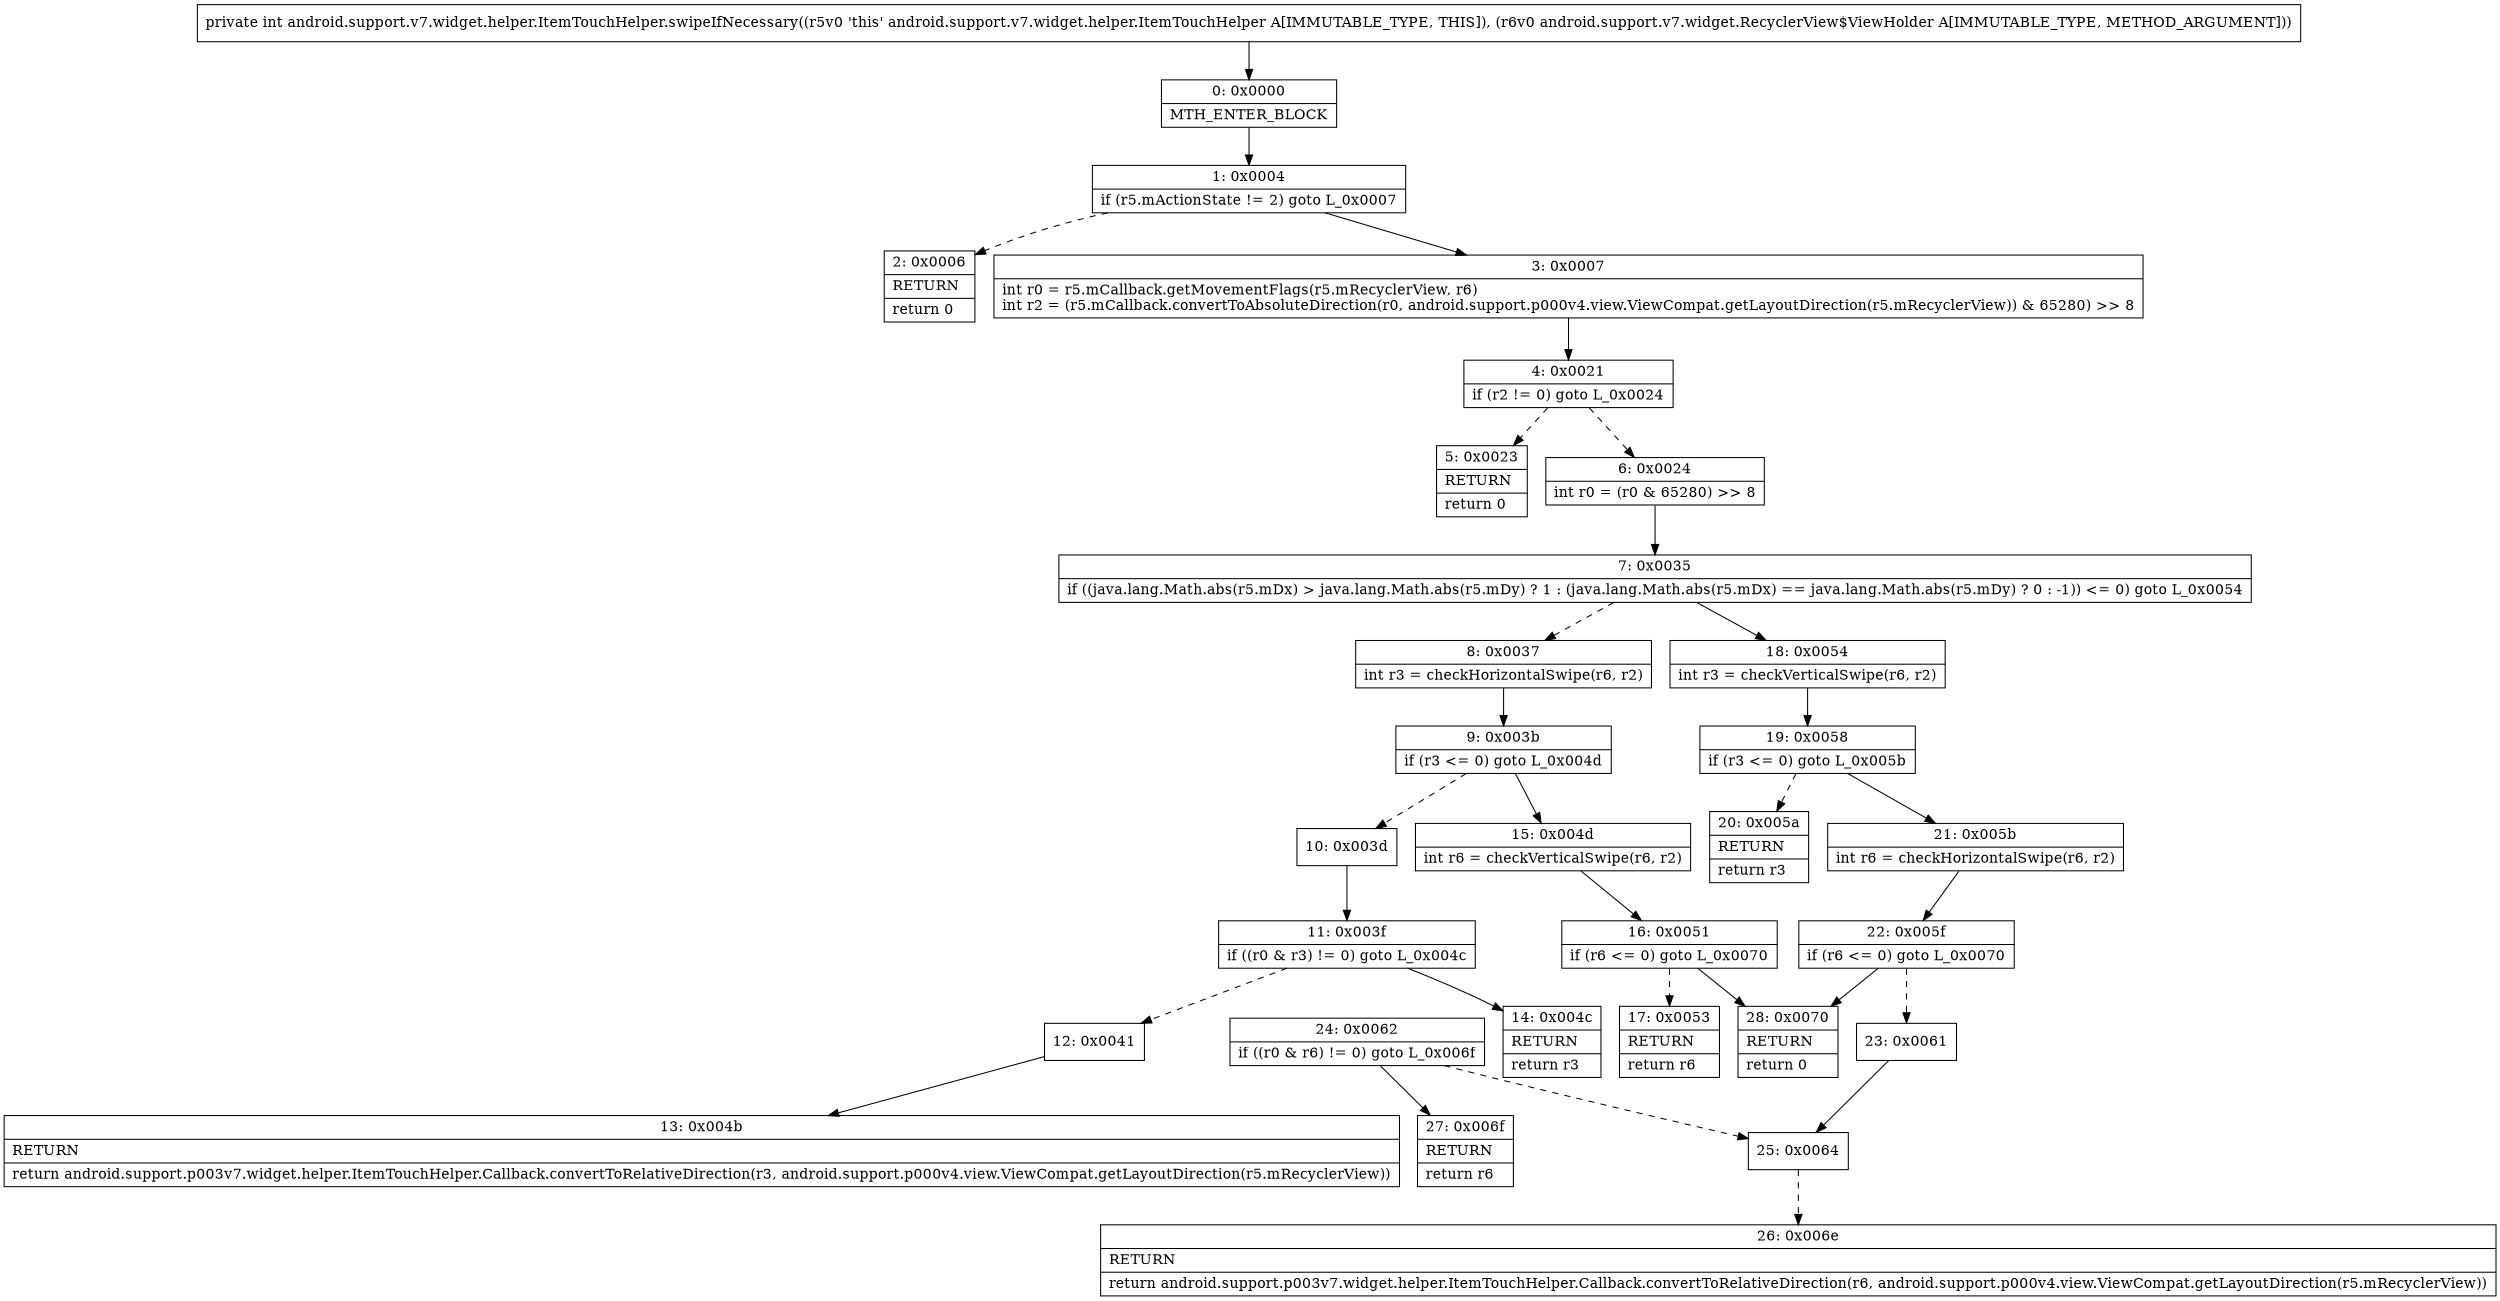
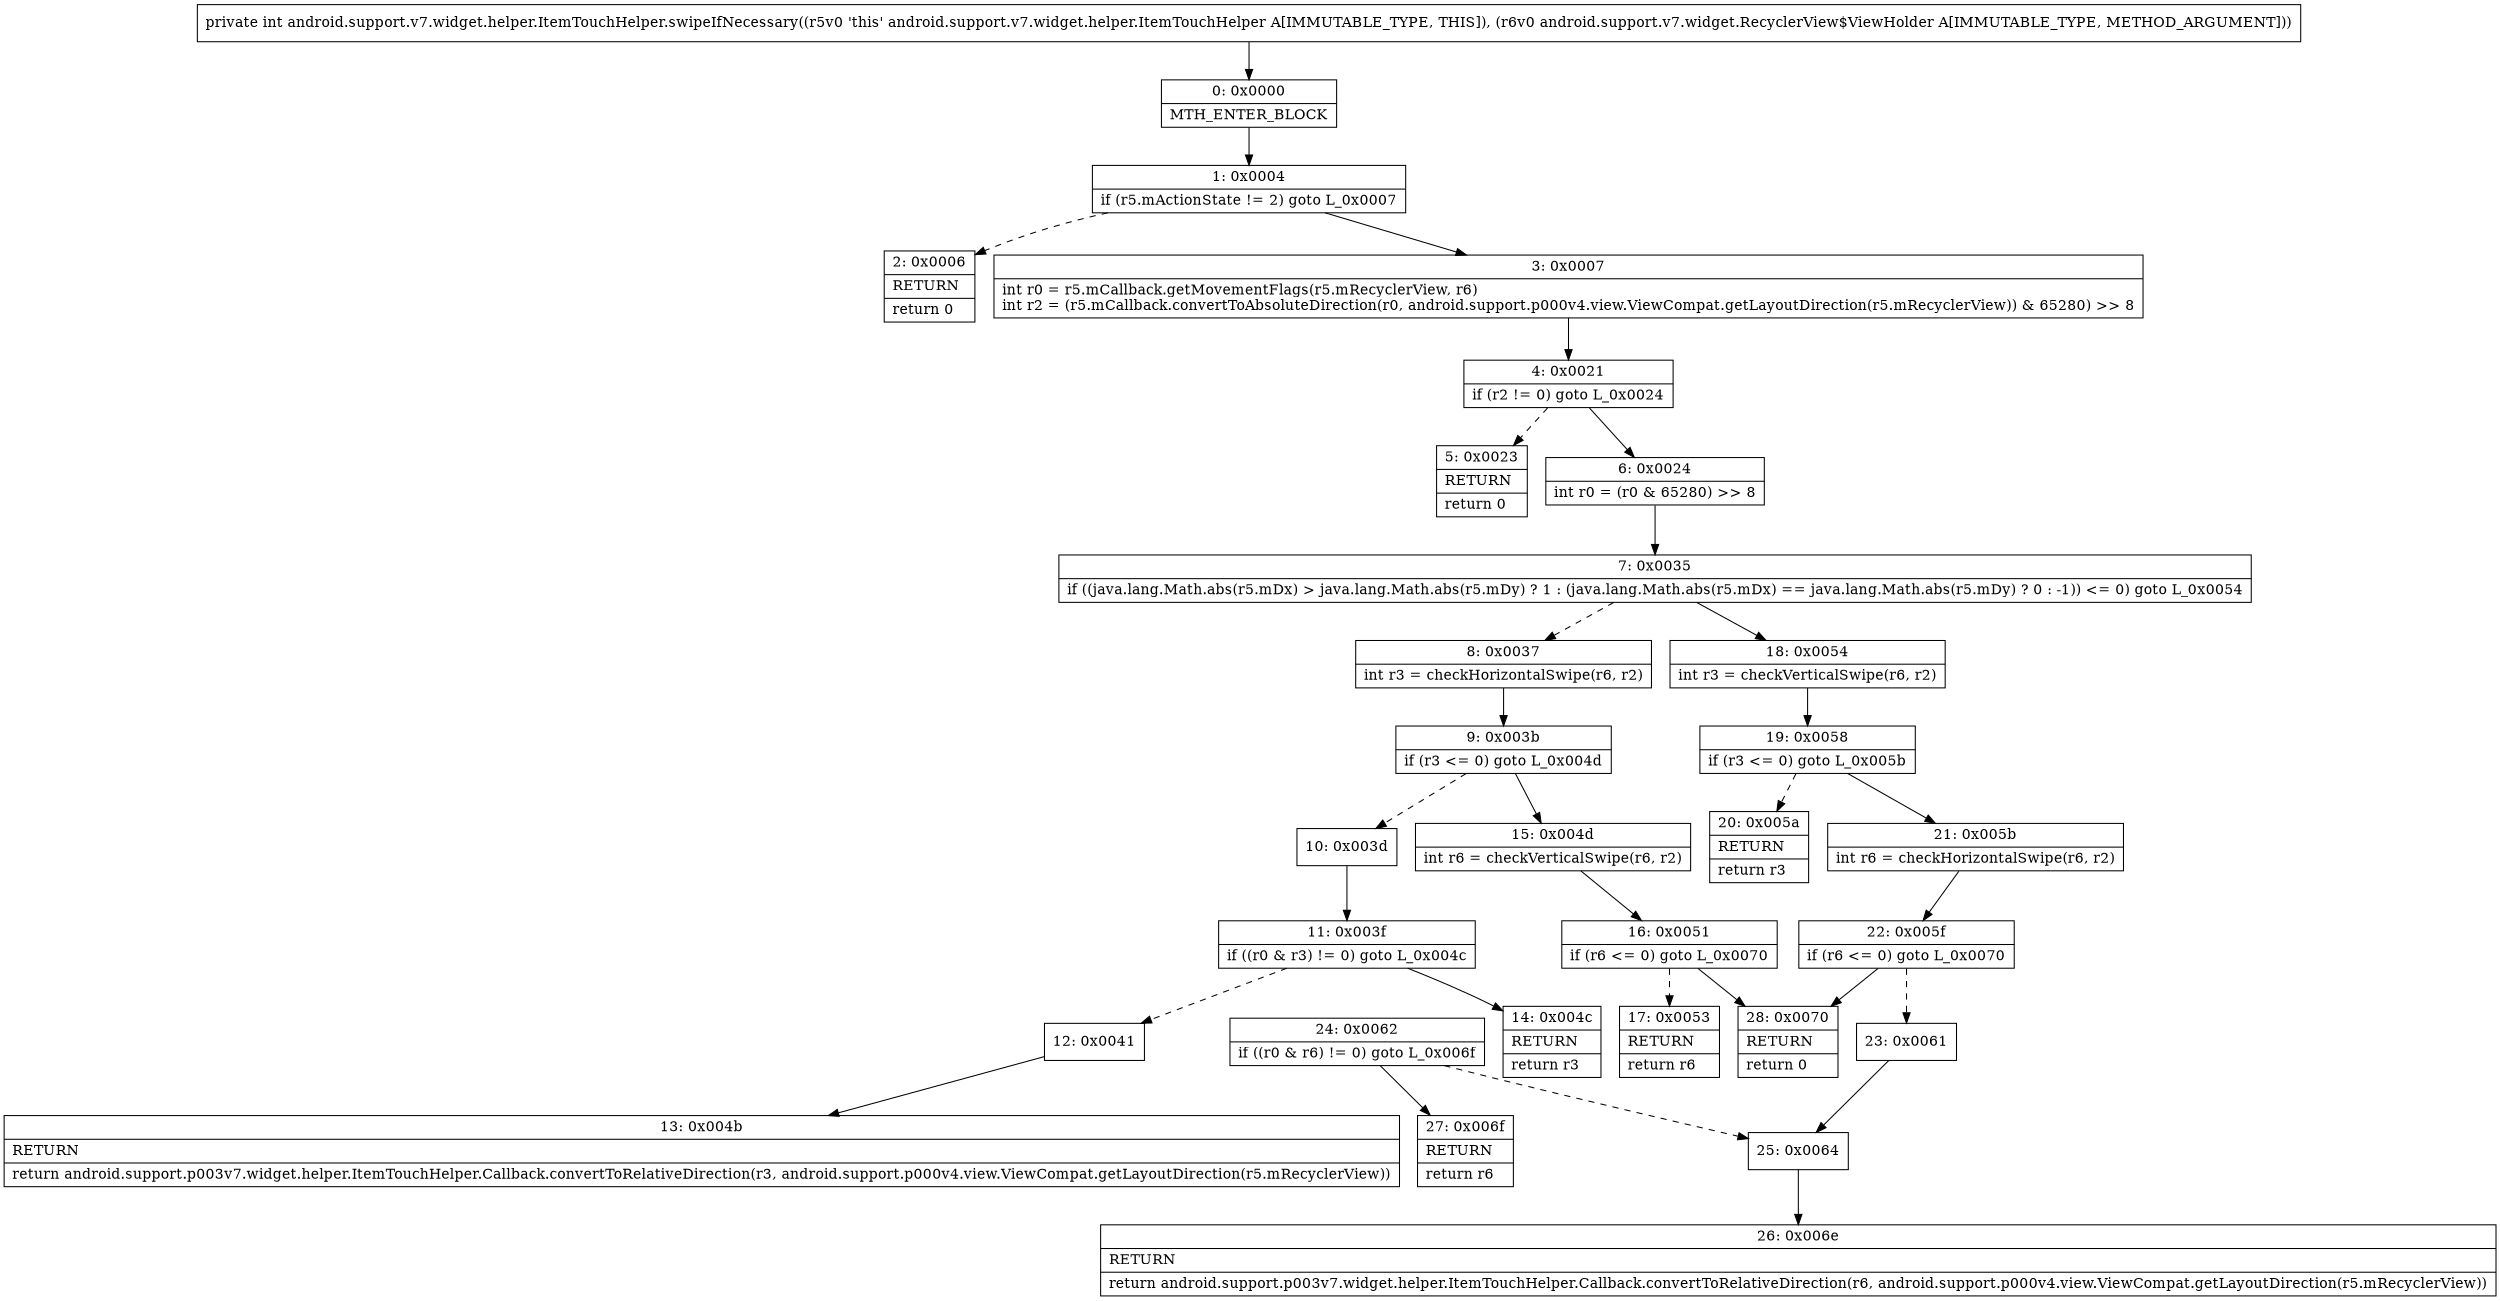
(1608, 429) -> (1608, 429)
(1798, 1192) -> (1798, 1192)
